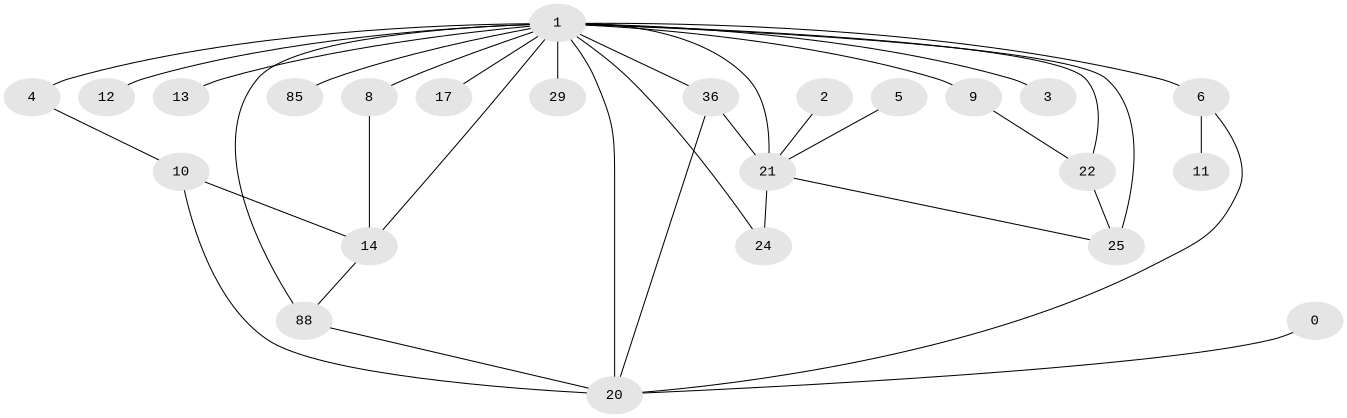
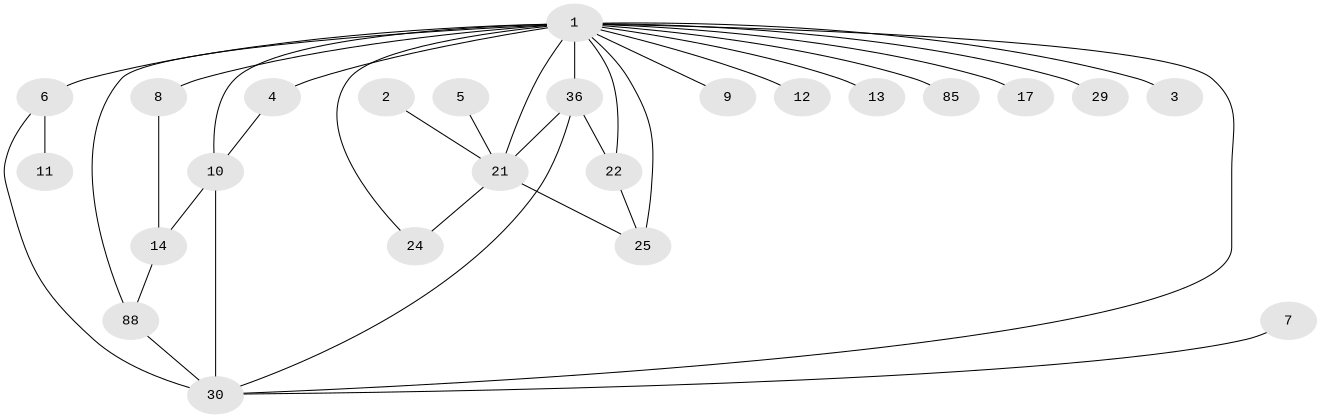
(465, 135) -> (348, 41)
(1031, 135) -> (594, 135)
(1315, 321) -> (1289, 321)
(615, 395) -> (216, 395)
